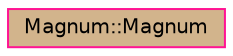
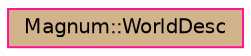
(116, 28) -> (126, 28)
